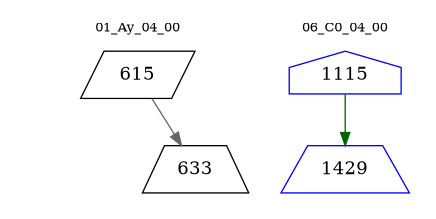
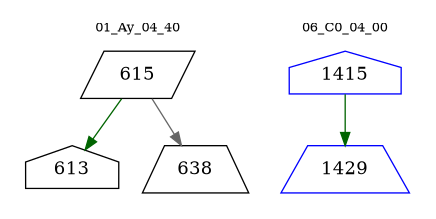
(138, 28) -> (138, 28)
(345, 75) -> (345, 75)
none -> (72, 169)
(196, 169) -> (196, 169)
